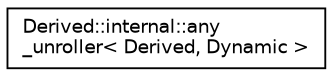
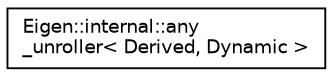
(166, 38) -> (166, 38)
